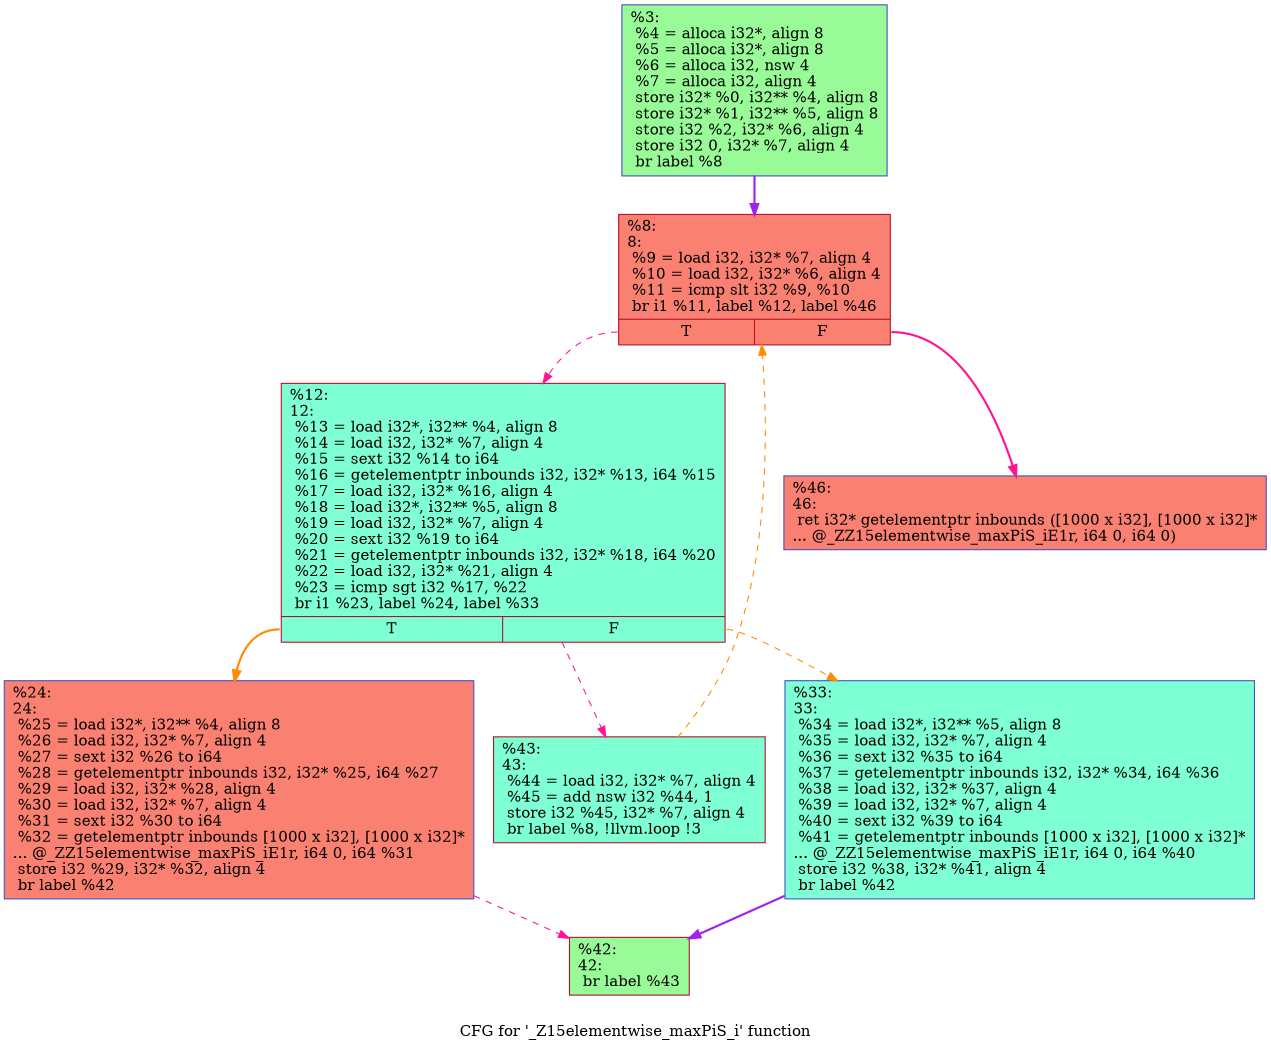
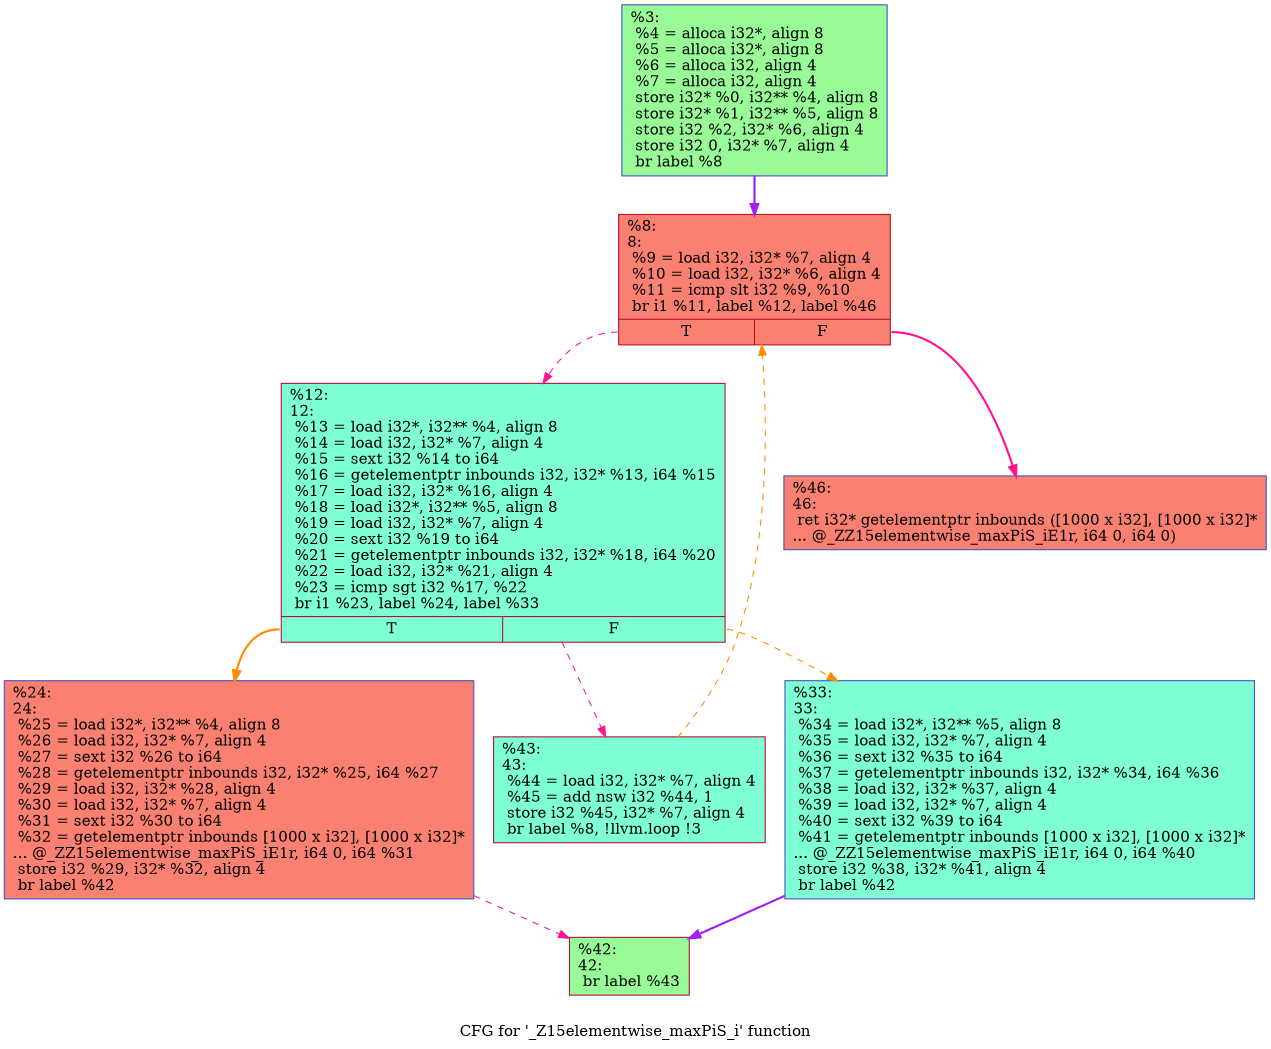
(720, 66) -> (724, 66)
